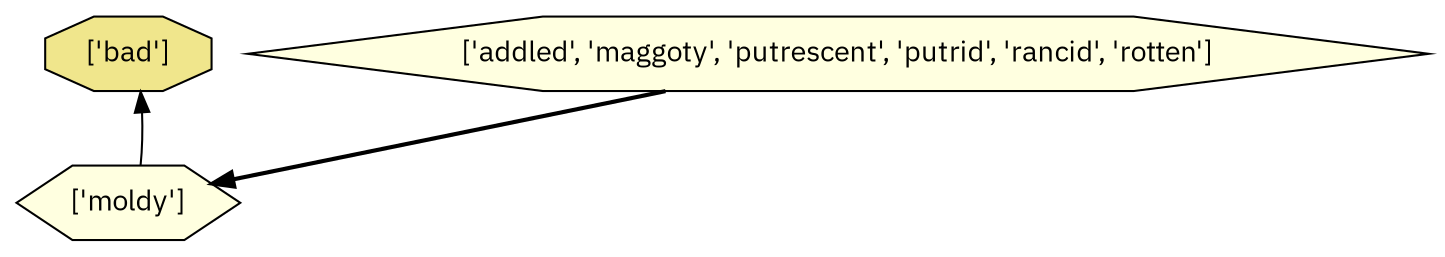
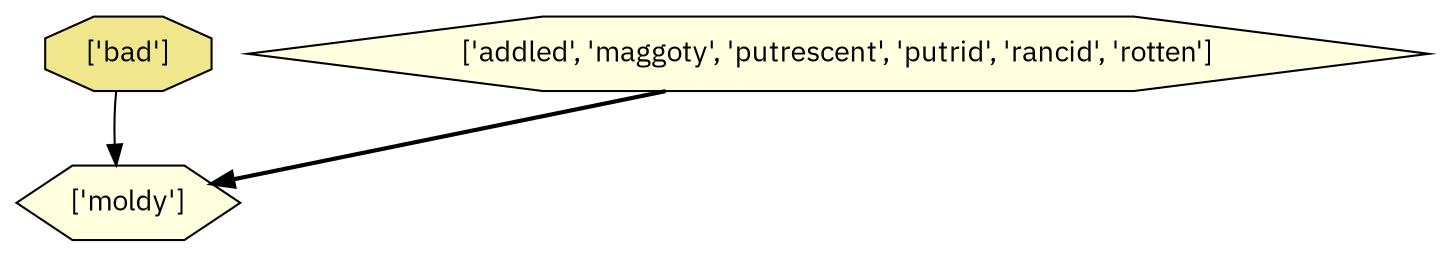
(142, 139) -> (115, 118)
